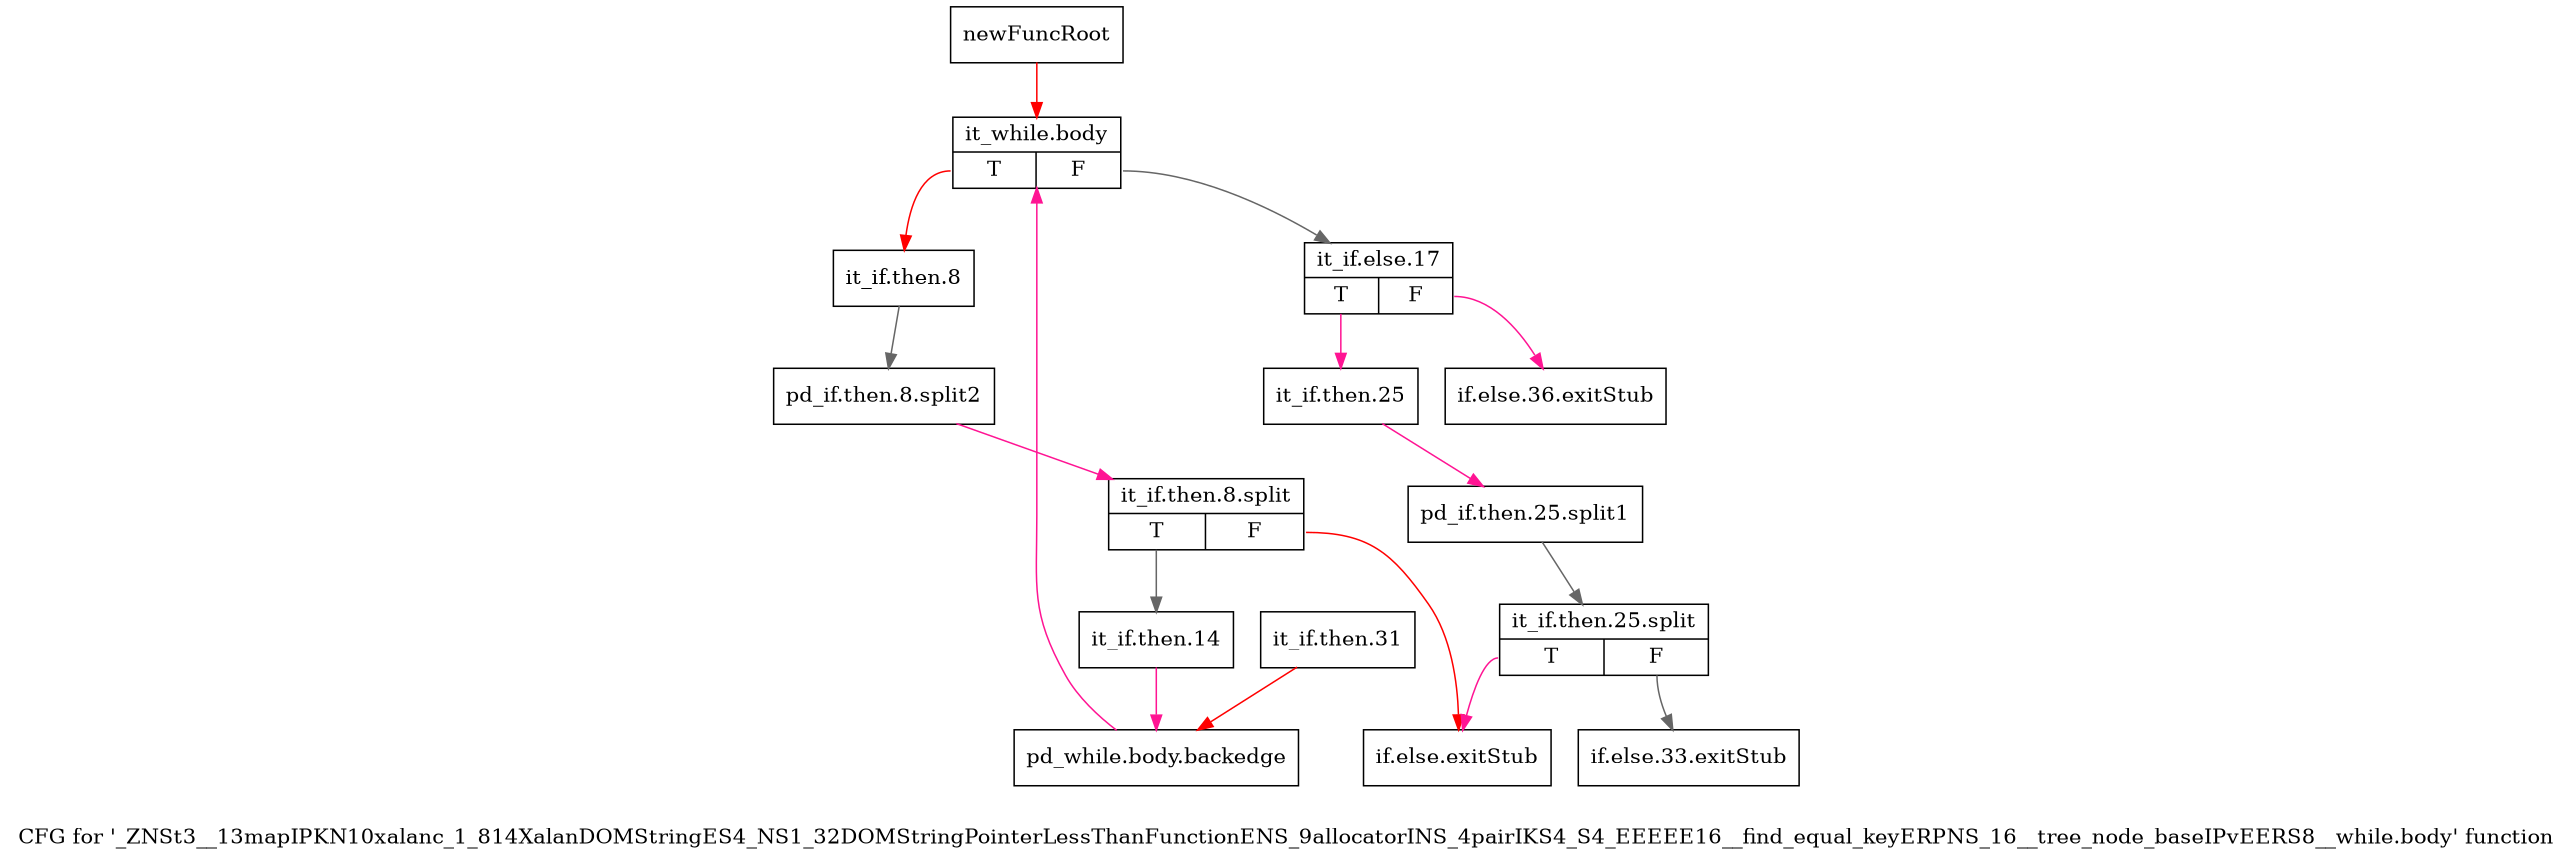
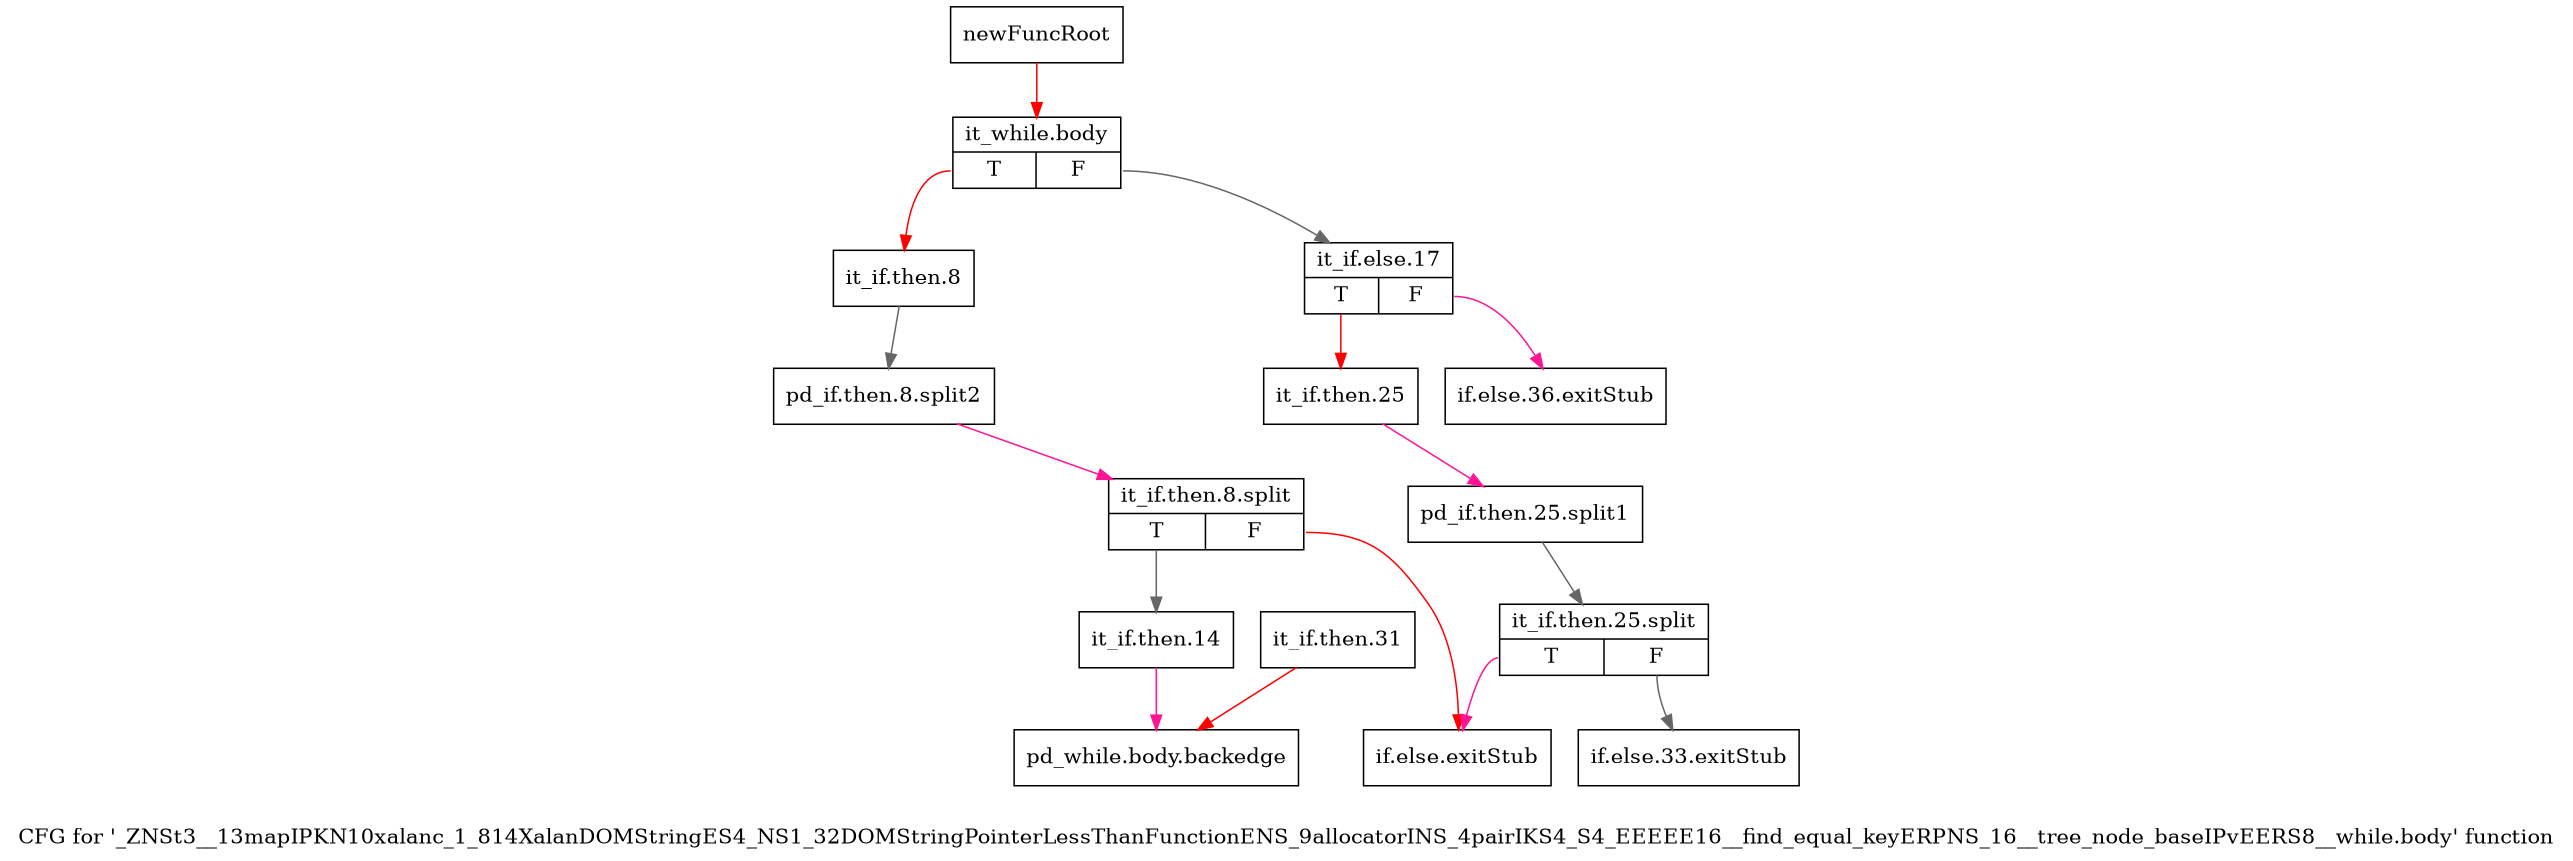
(1341, 334) -> (1341, 334)
(1037, 480) -> none
